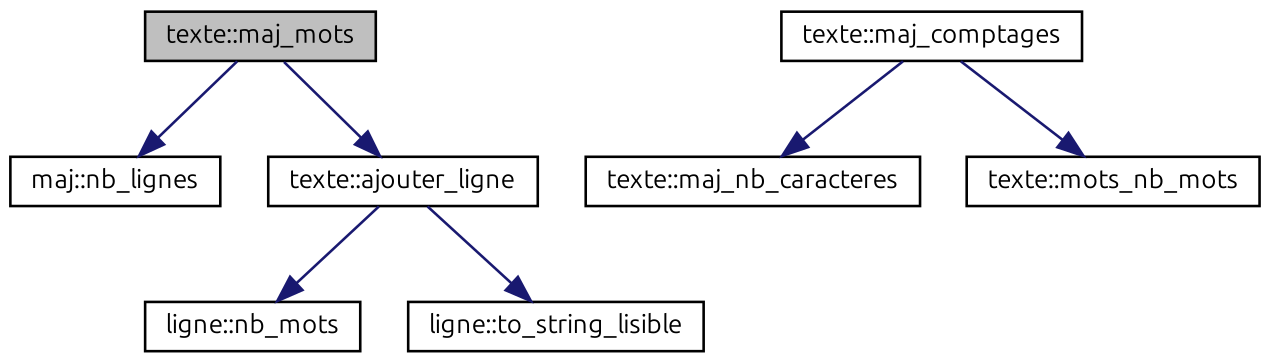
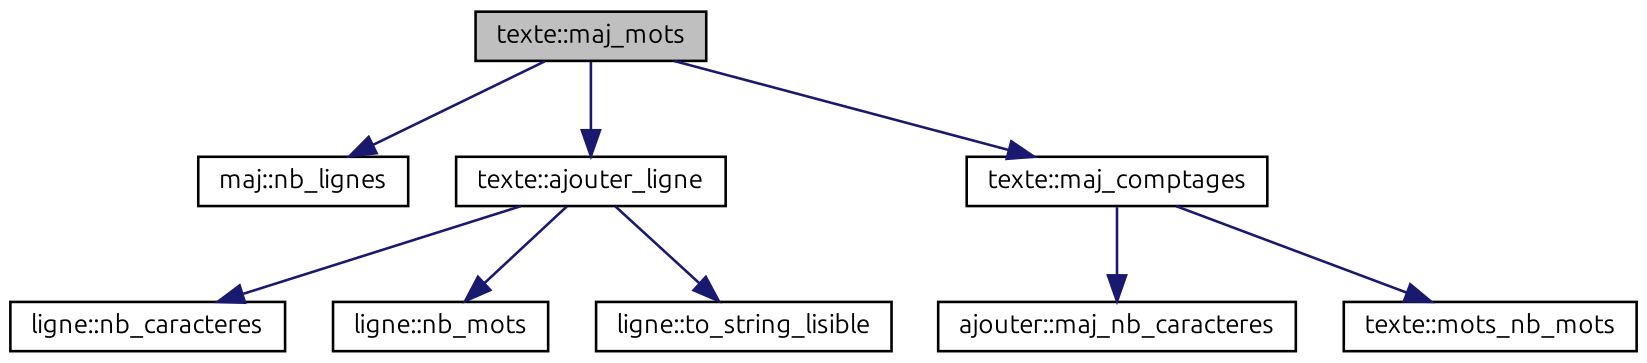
none -> (841, 106)
(753, 181) -> (1117, 327)
none -> (148, 327)
